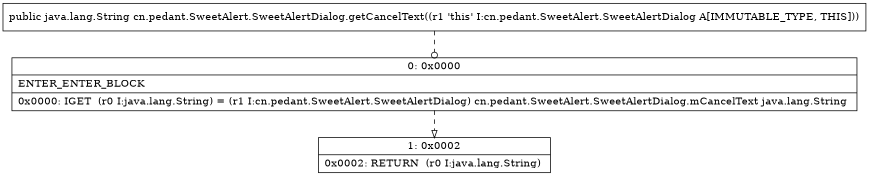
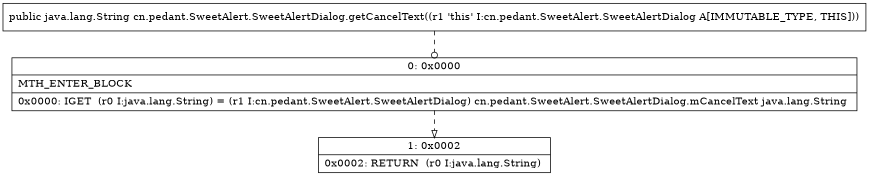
(82, 84) -> (75, 84)
